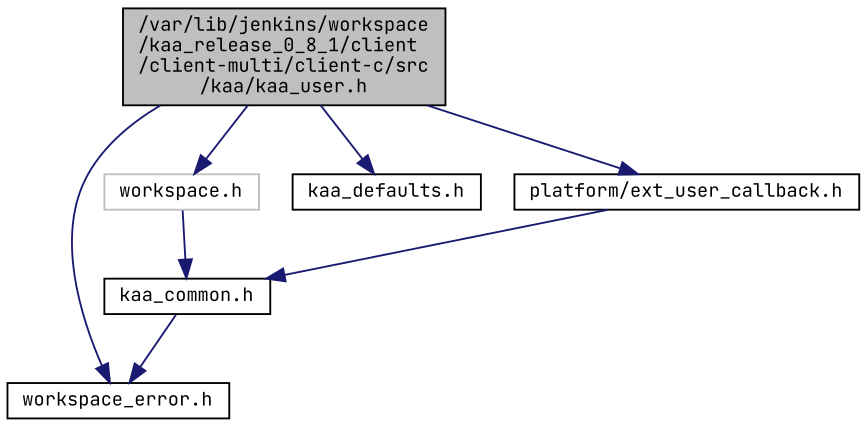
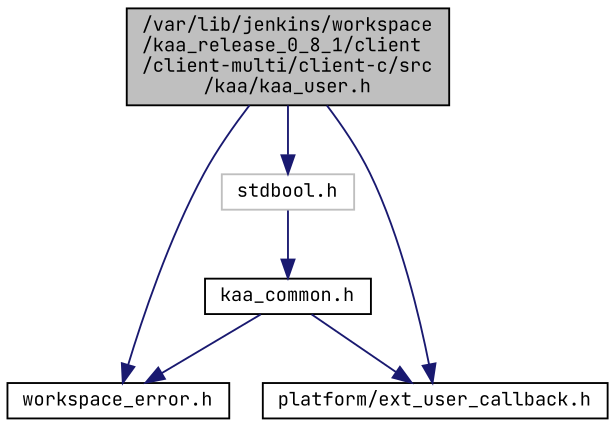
(182, 192) -> (288, 192)
(387, 192) -> none
(446, 242) -> (354, 343)
